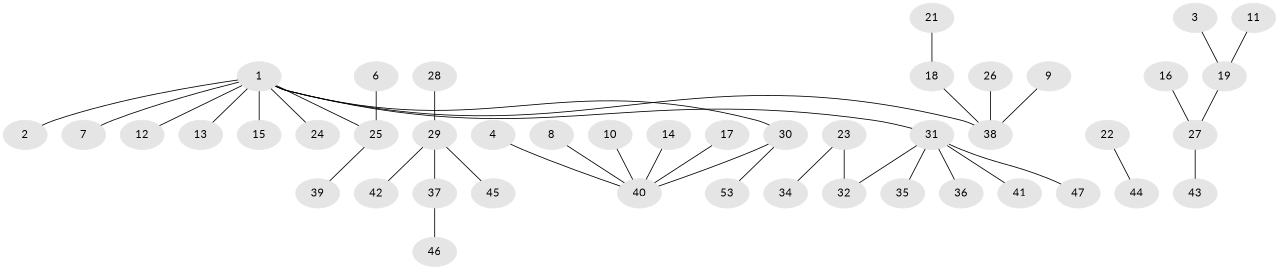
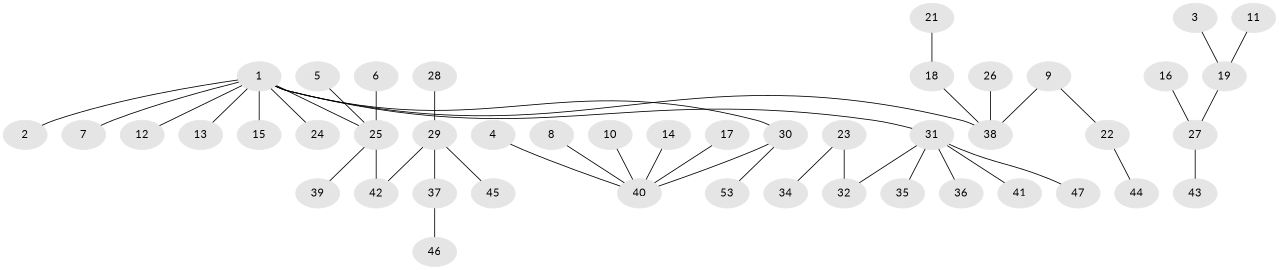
none -> (318, 76)
none -> (1078, 106)
none -> (376, 164)
